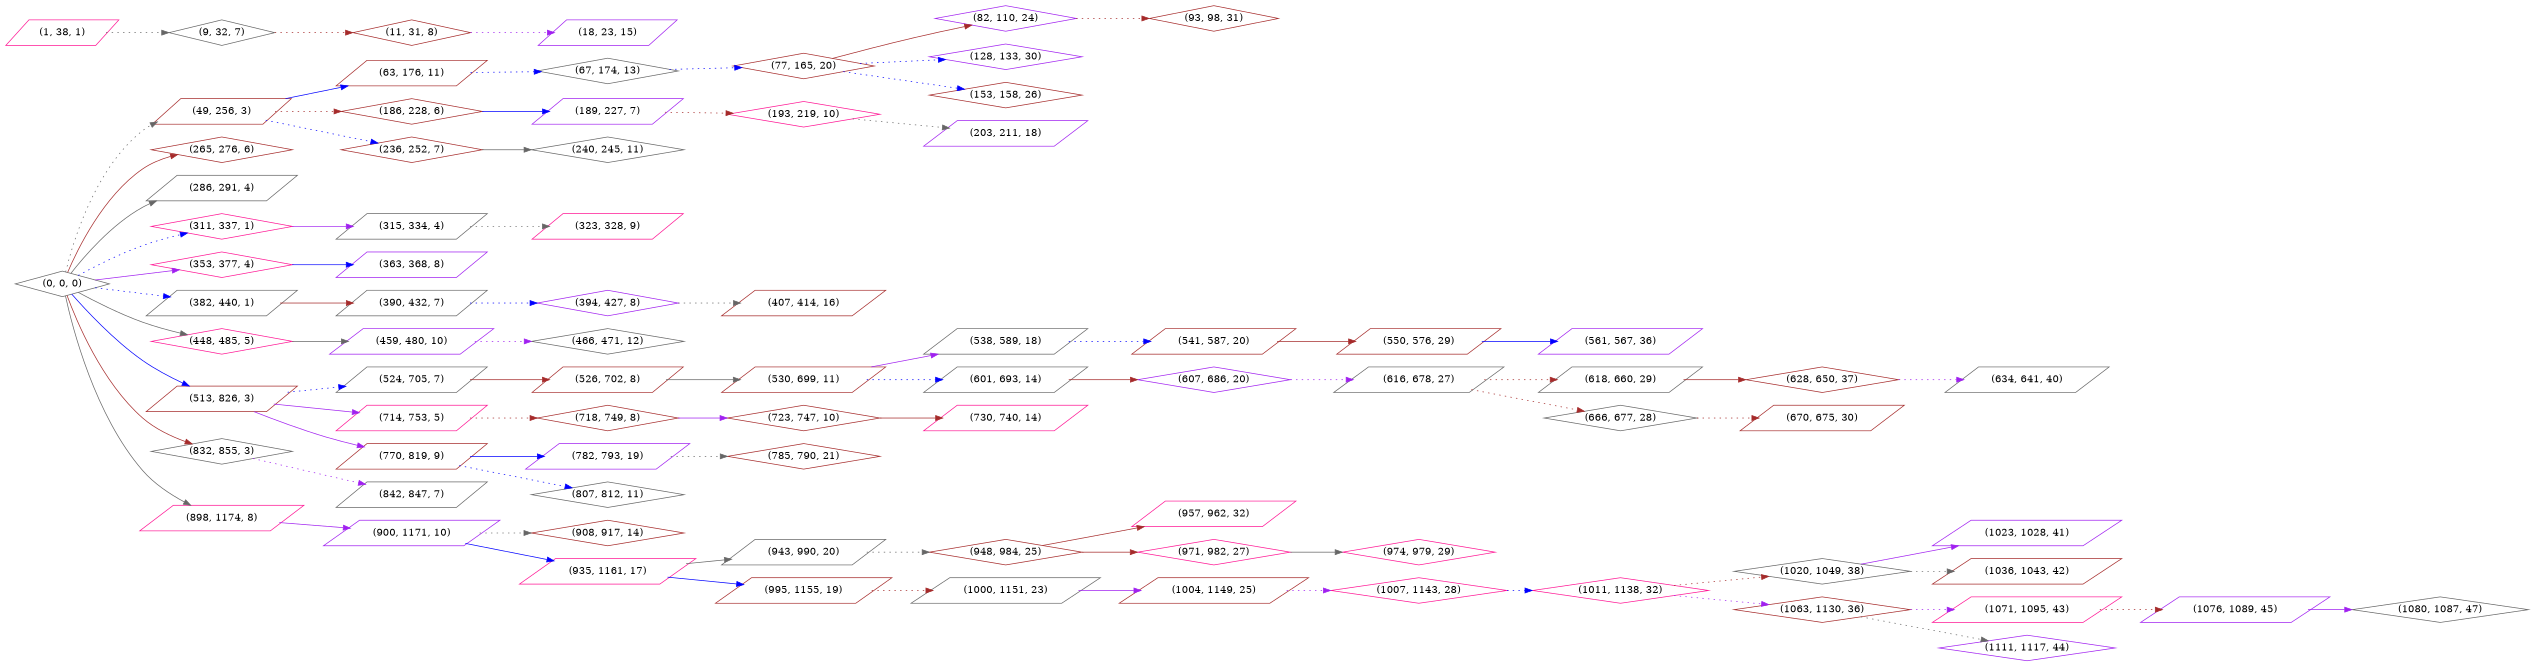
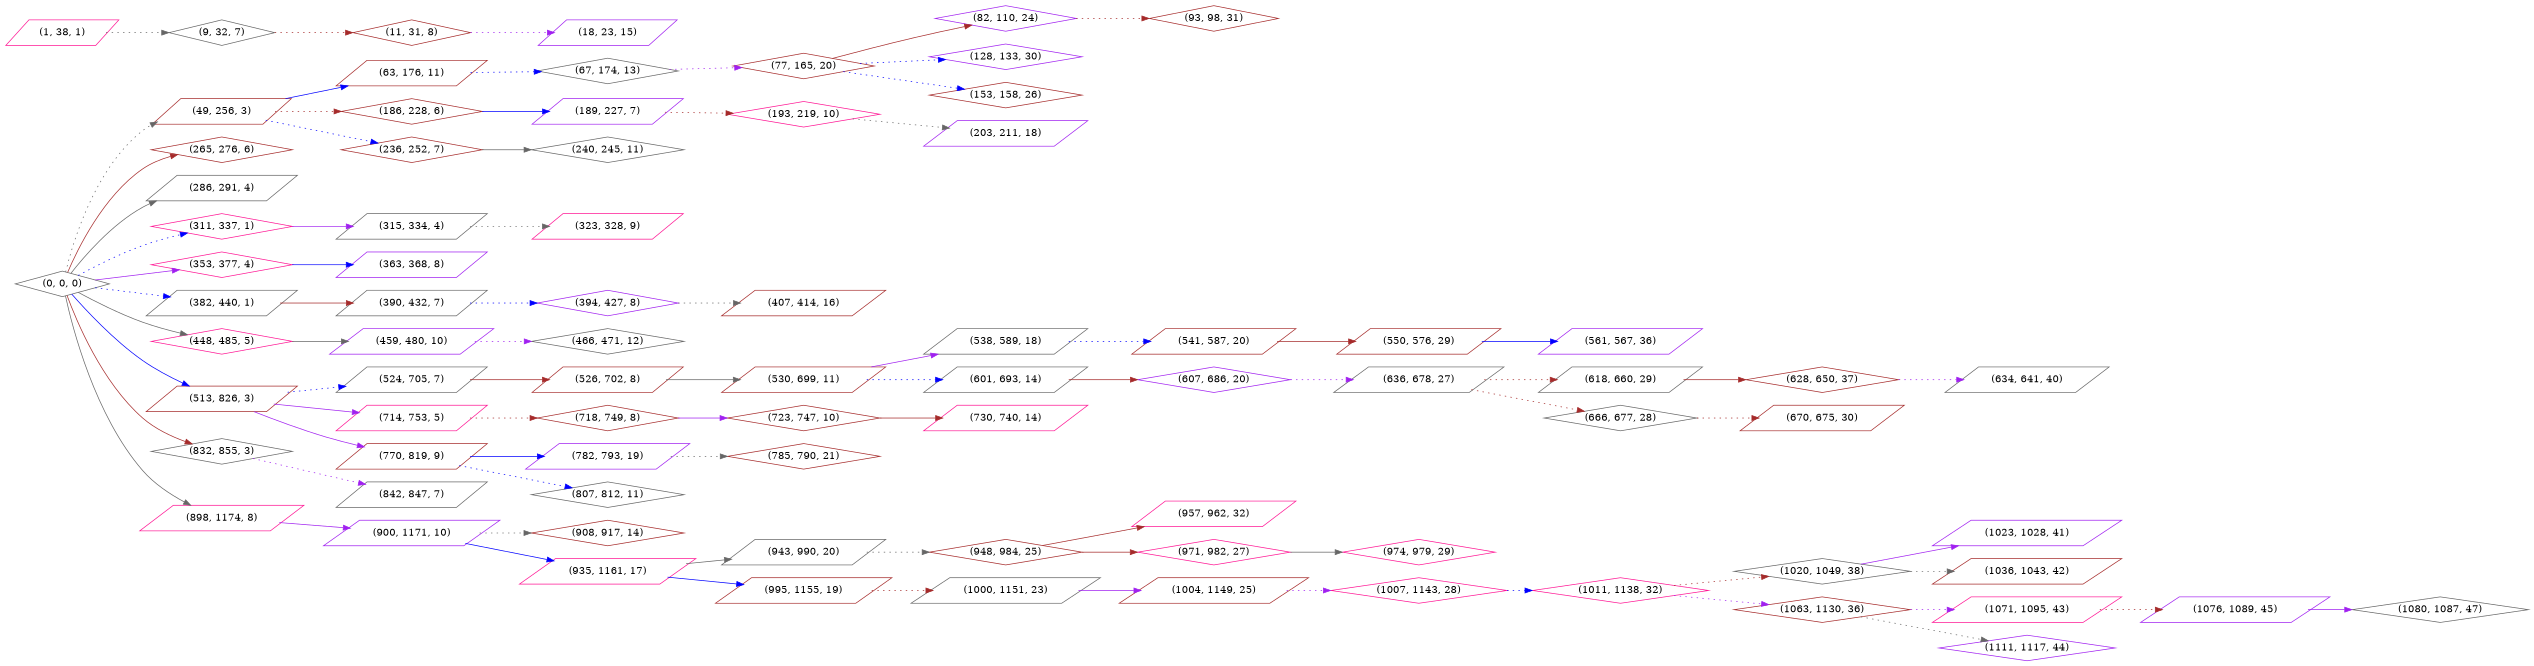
(702, 69) -> (702, 69)
(1419, 380) -> (1419, 380)
